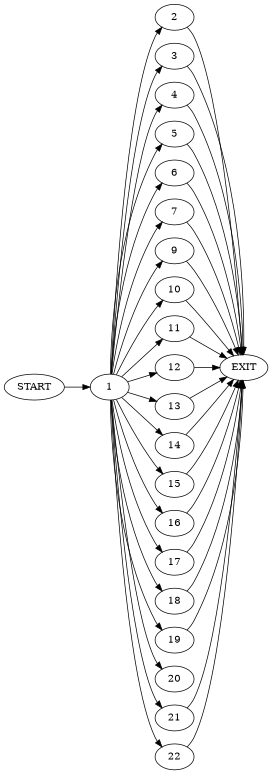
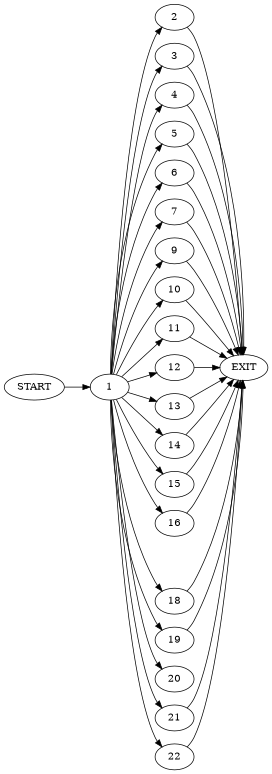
(175, 562) -> none
